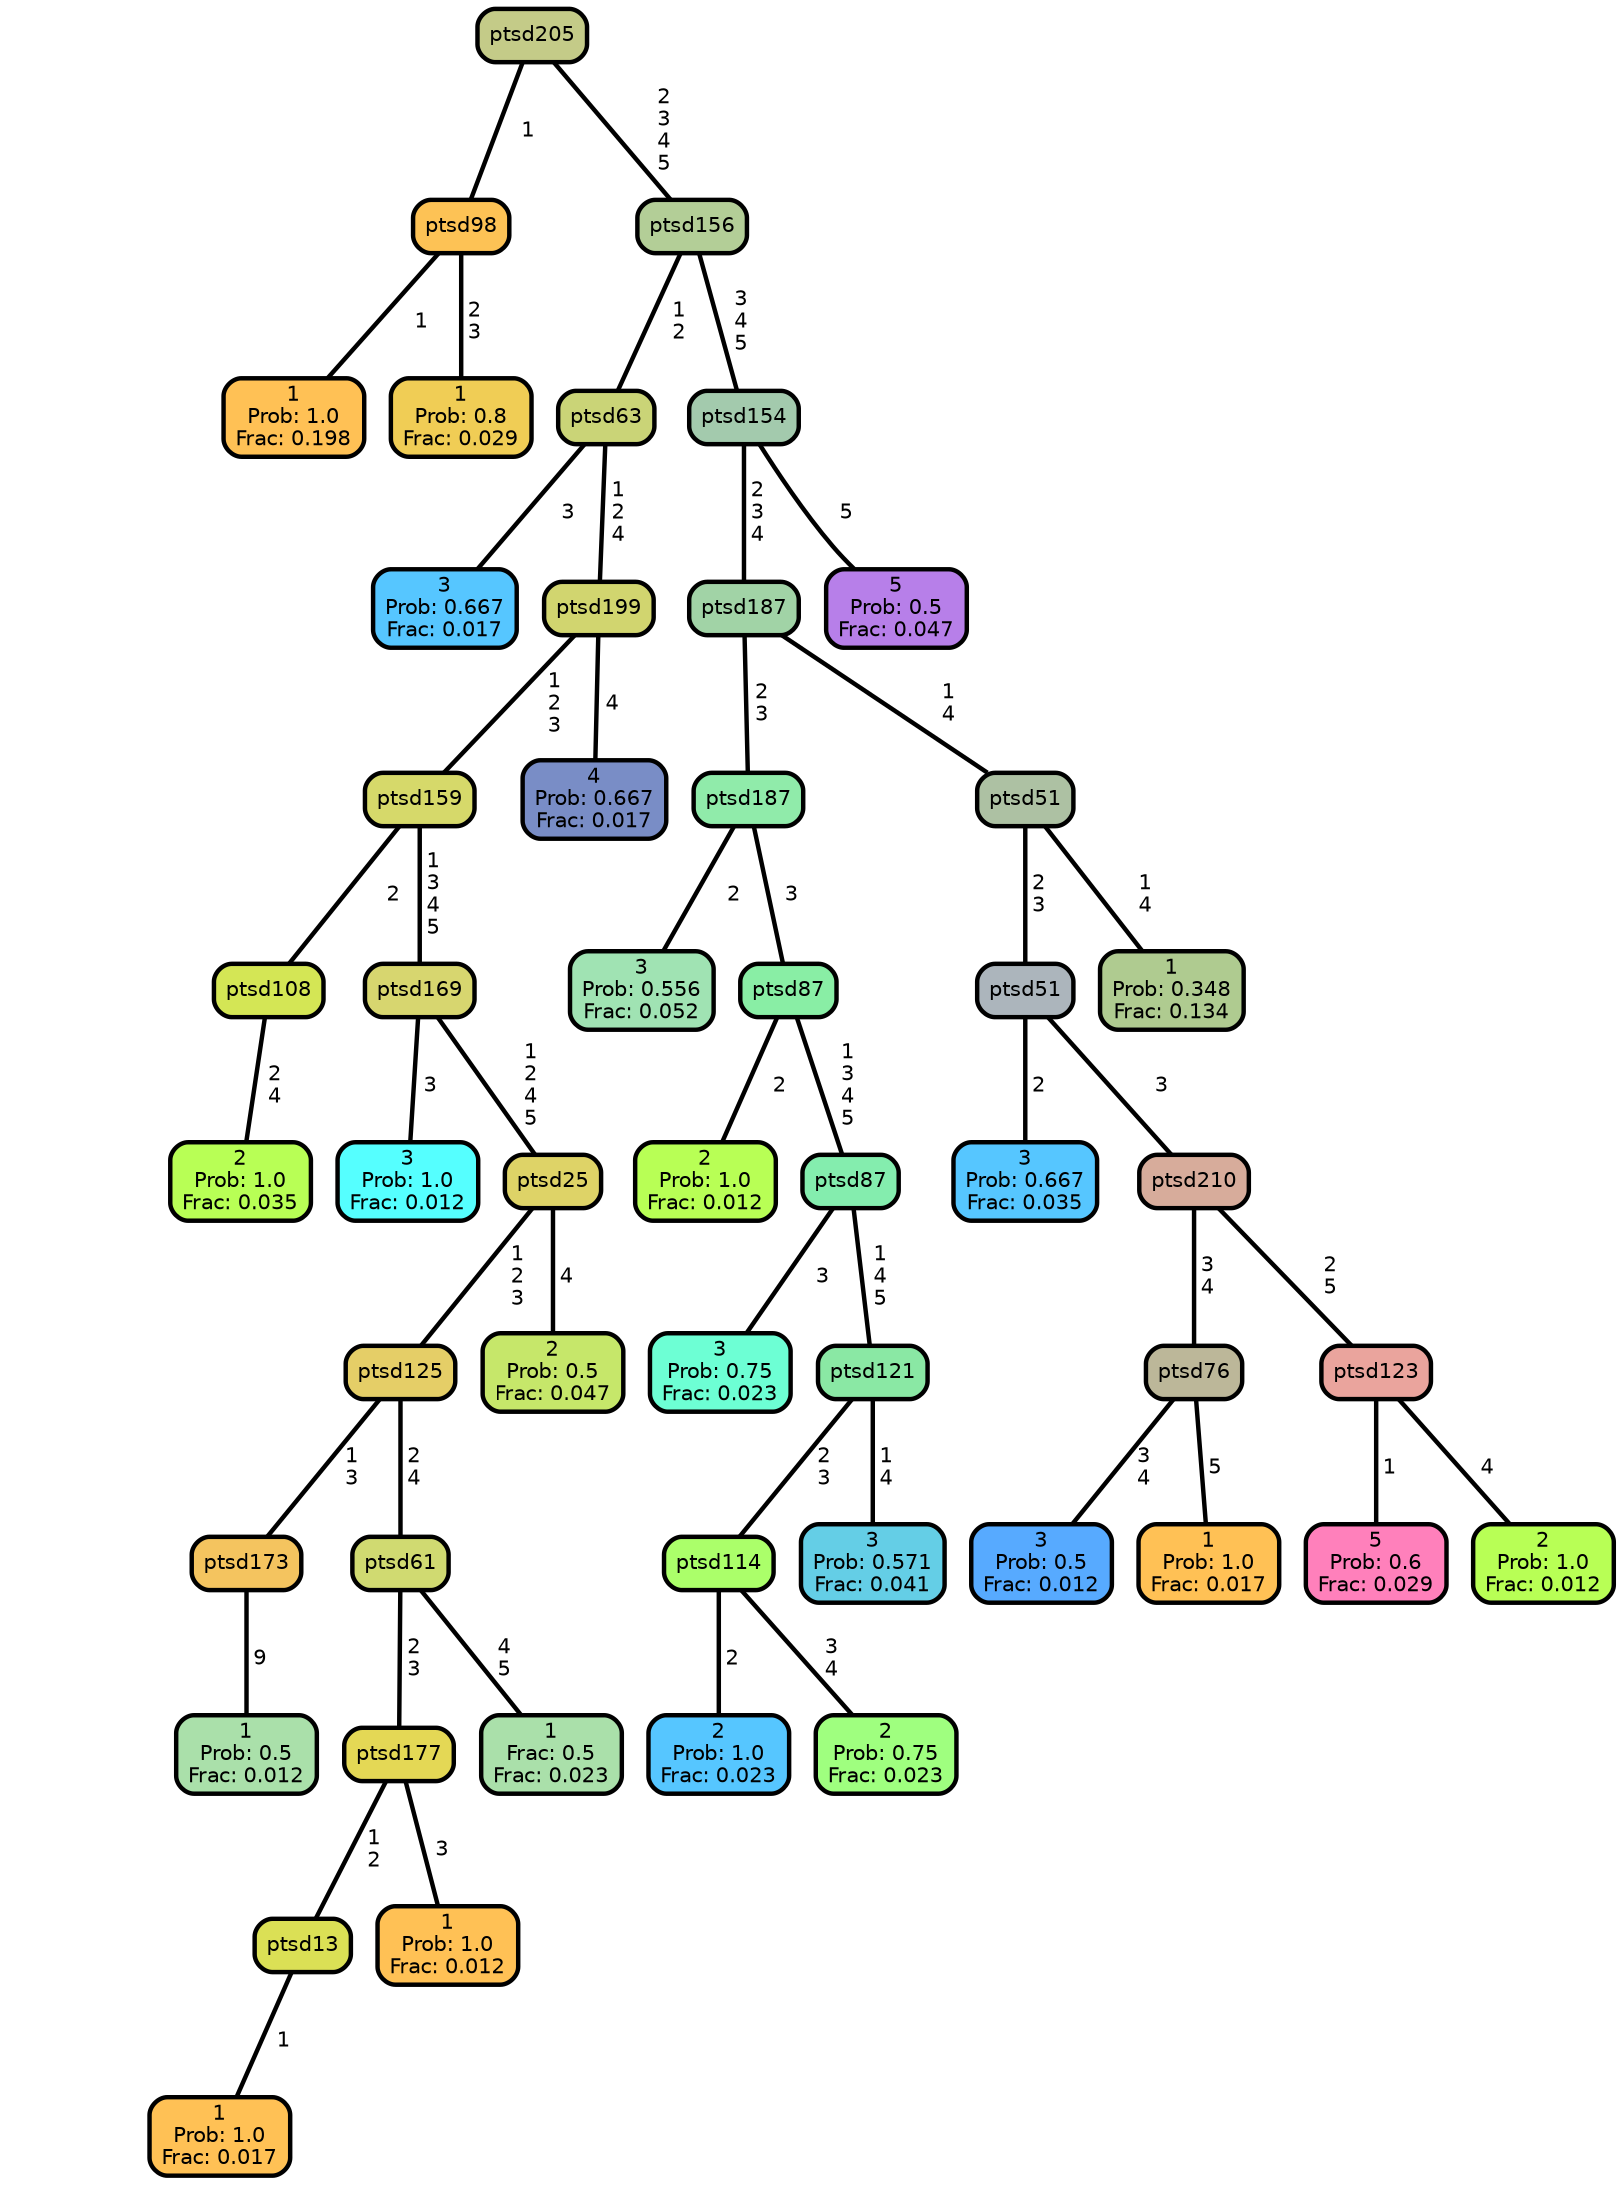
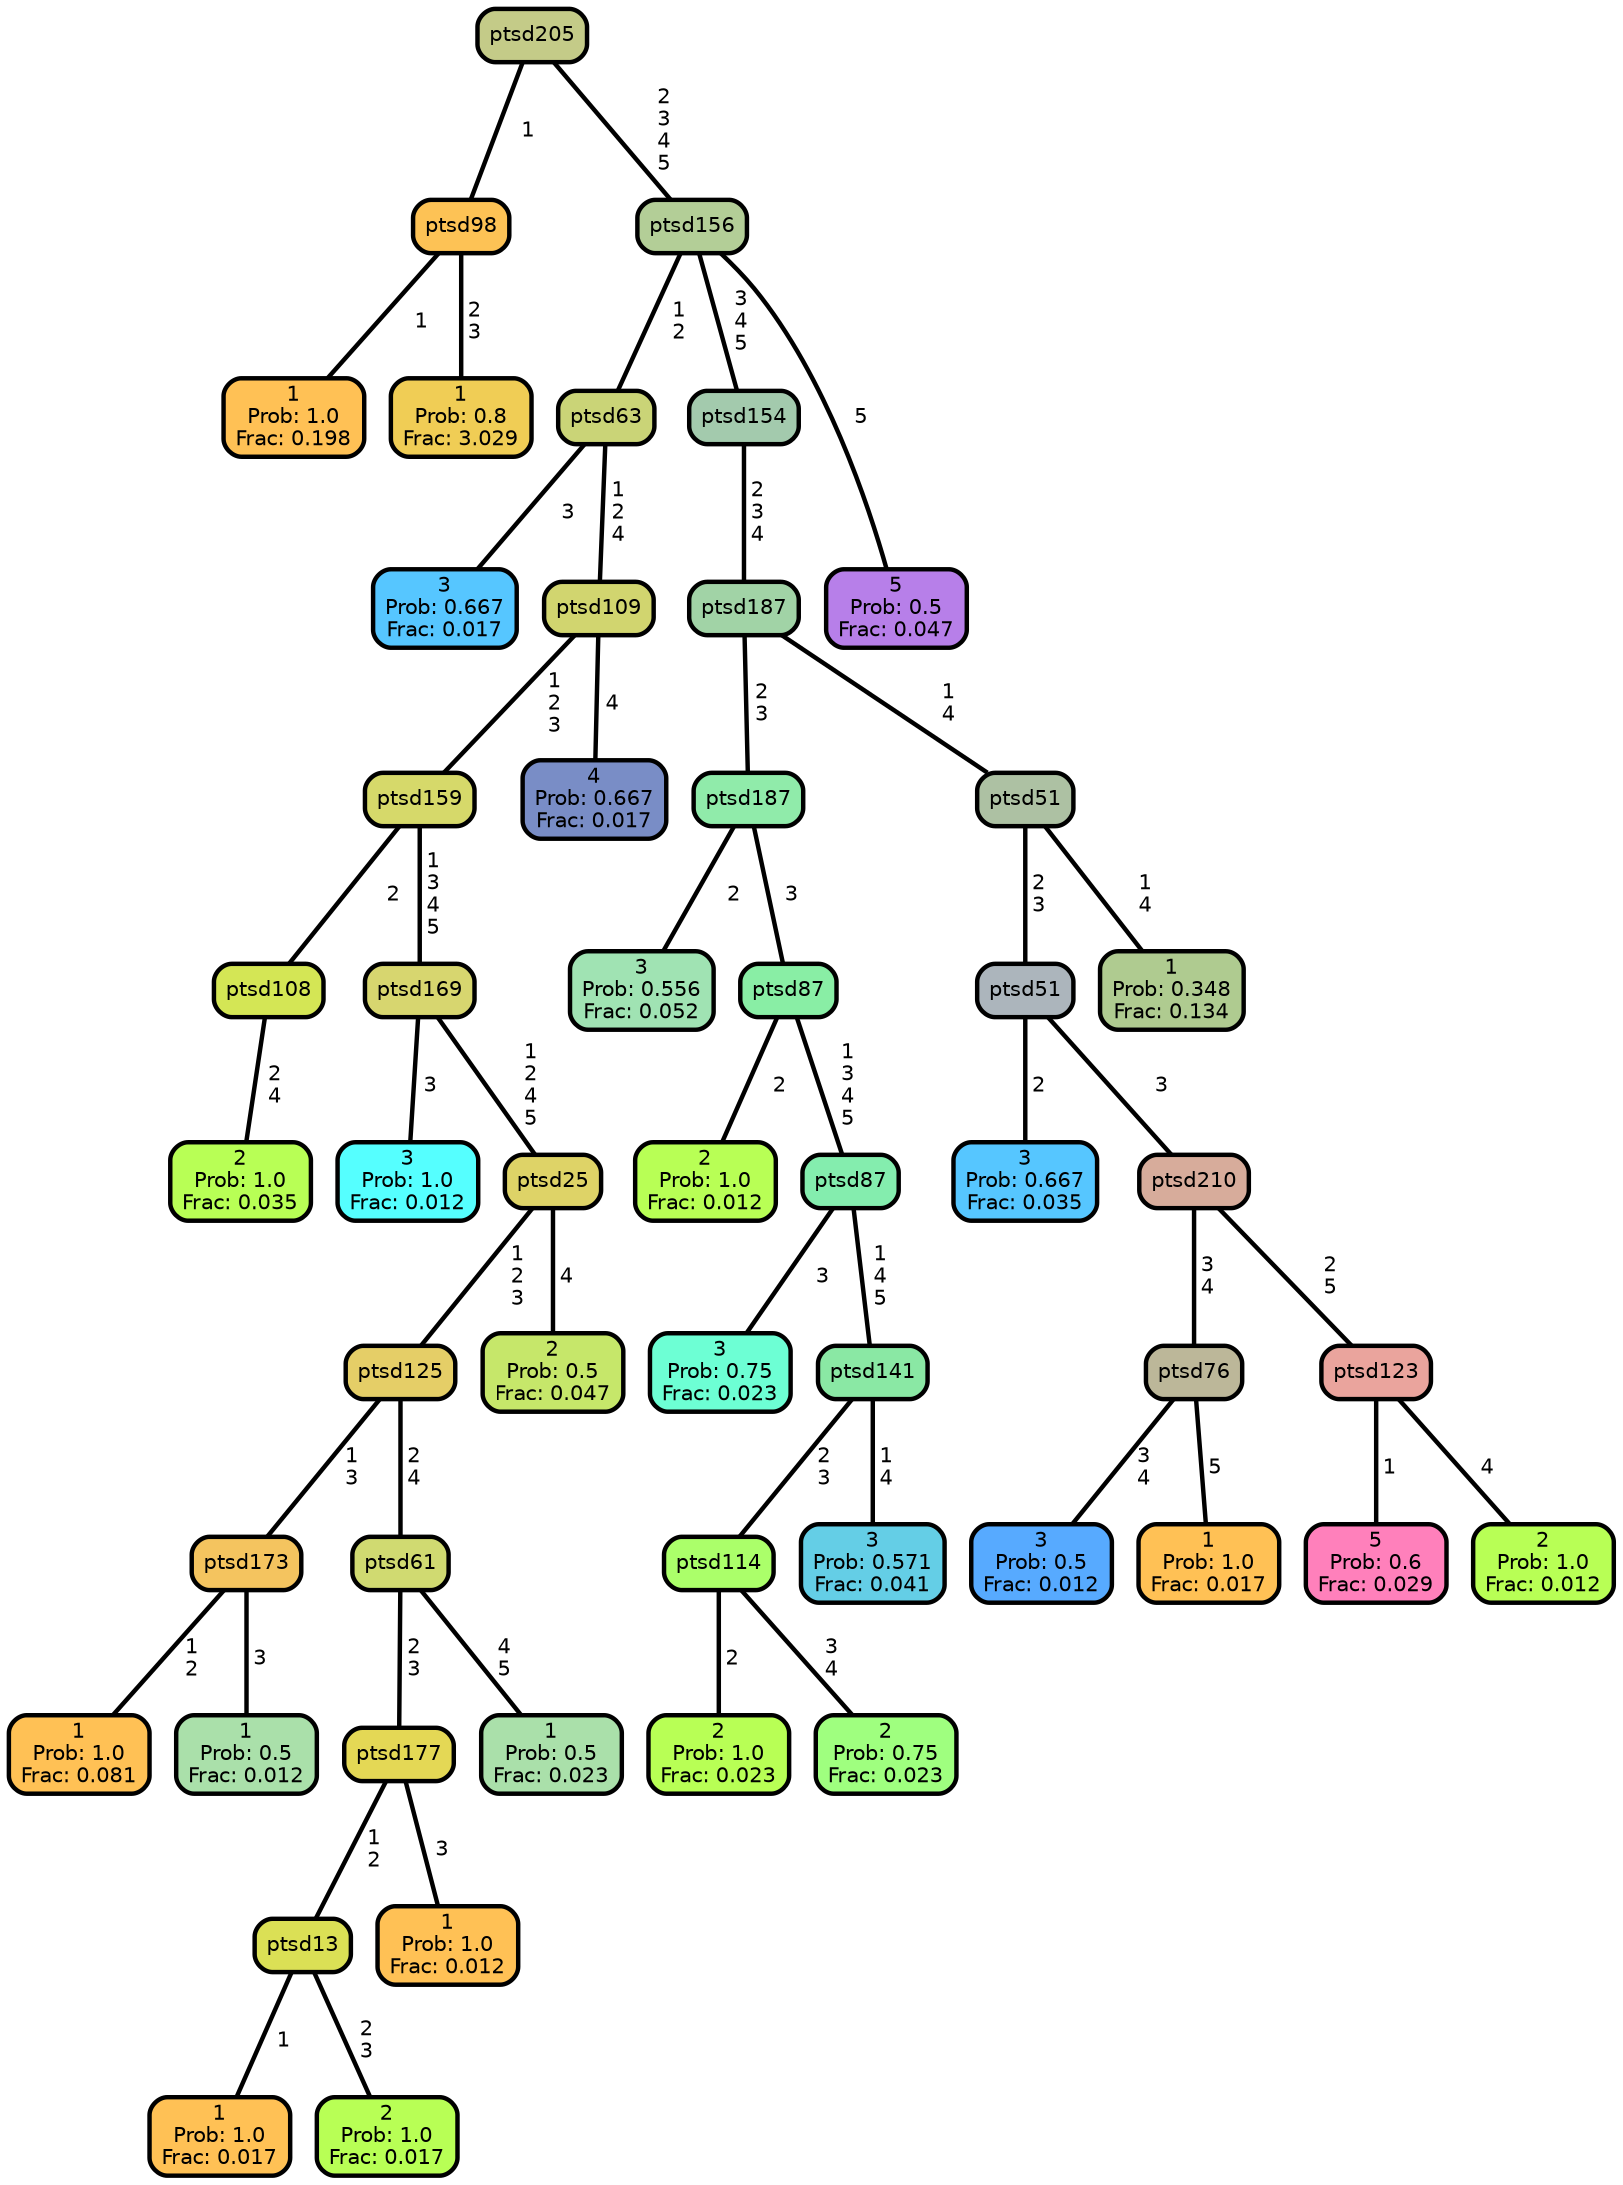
(461, 418) -> (461, 418)
(804, 509) -> (824, 400)
(599, 609) -> (599, 609)
(873, 1372) -> (873, 1372)
(257, 1659) -> (257, 1659)
none -> (79, 1754)
(552, 1754) -> (552, 1754)
(719, 1754) -> (719, 1754)
none -> (387, 2136)
